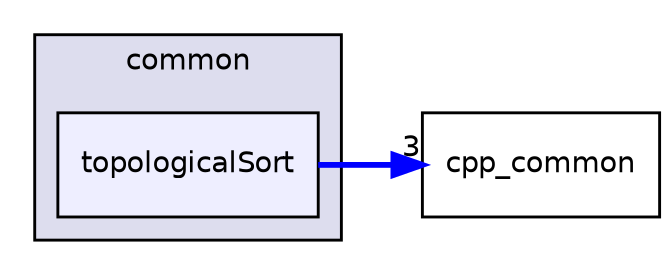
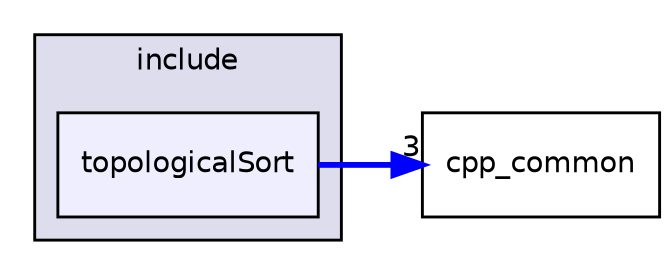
(188, 62) -> (188, 62)
